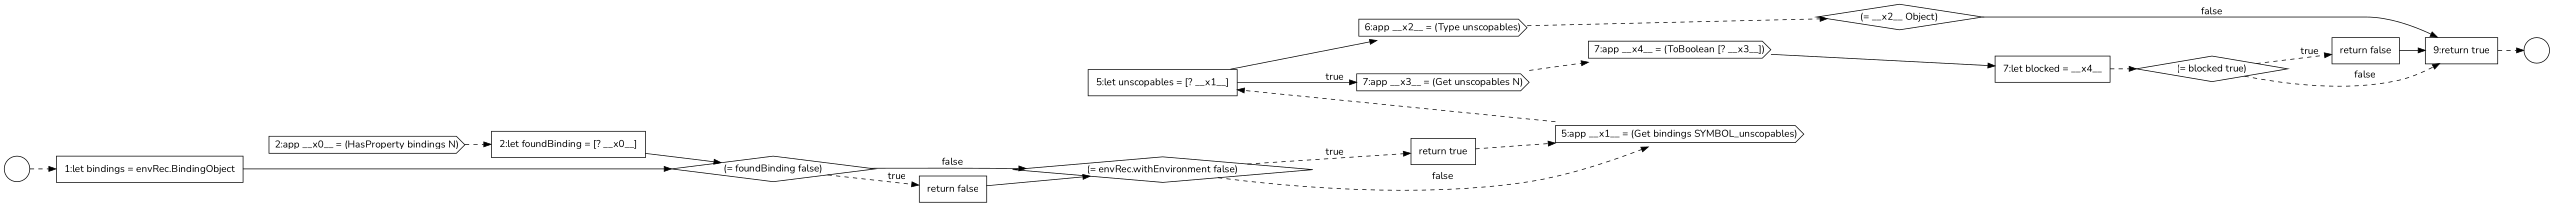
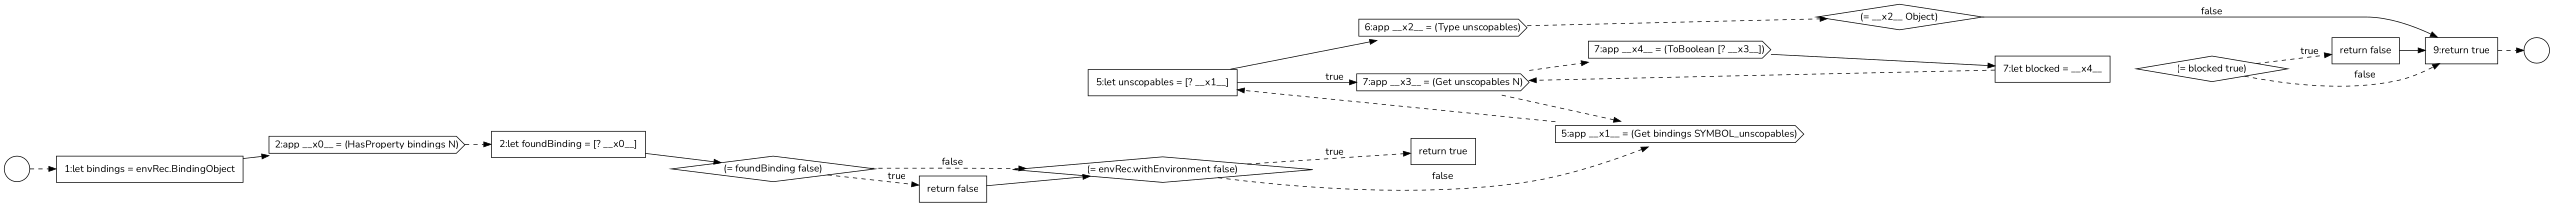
(2120, 69) -> (1766, 75)
(1512, 146) -> (1558, 107)
(944, 168) -> (944, 168)
(454, 169) -> (252, 157)
